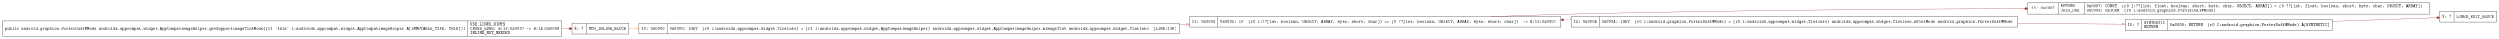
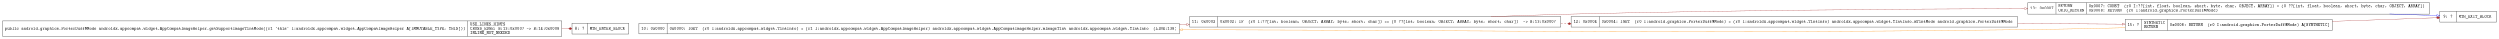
(2070, 10) -> (2071, 10)
(1758, 11) -> (1758, 11)
none -> (2413, 15)
(2475, 17) -> (2475, 17)
(1568, 20) -> (1564, 24)
(607, 28) -> (607, 28)
(632, 29) -> (1654, 32)
